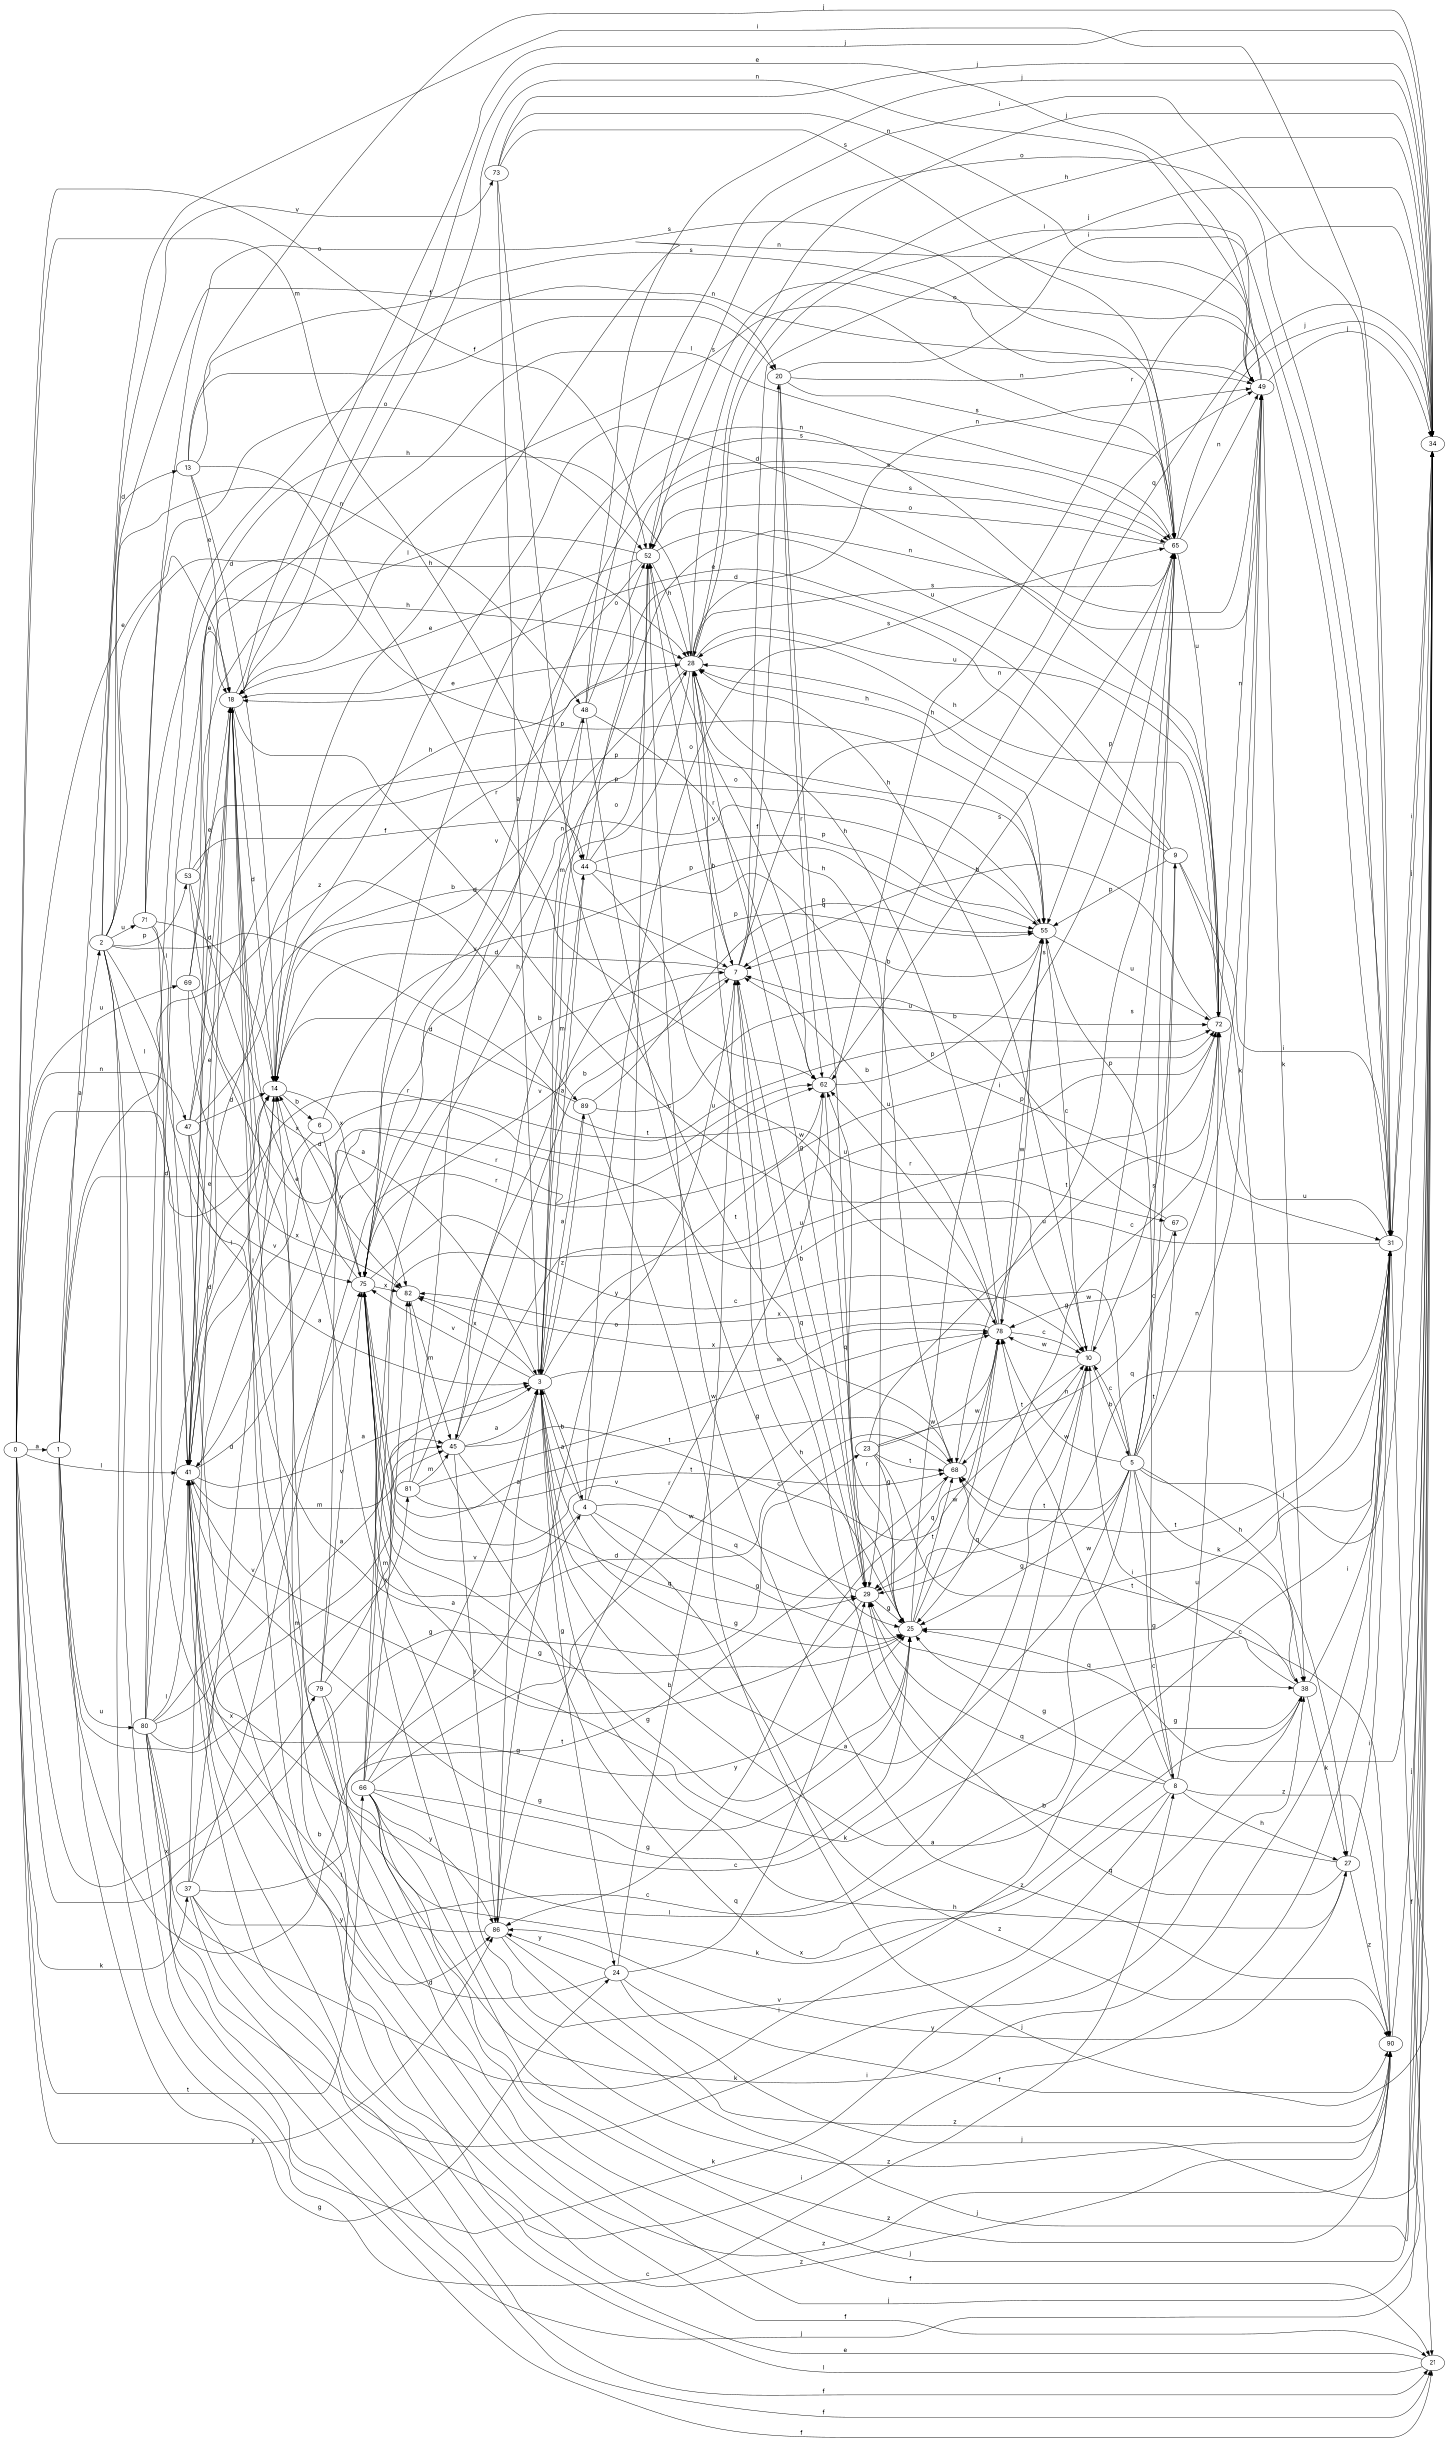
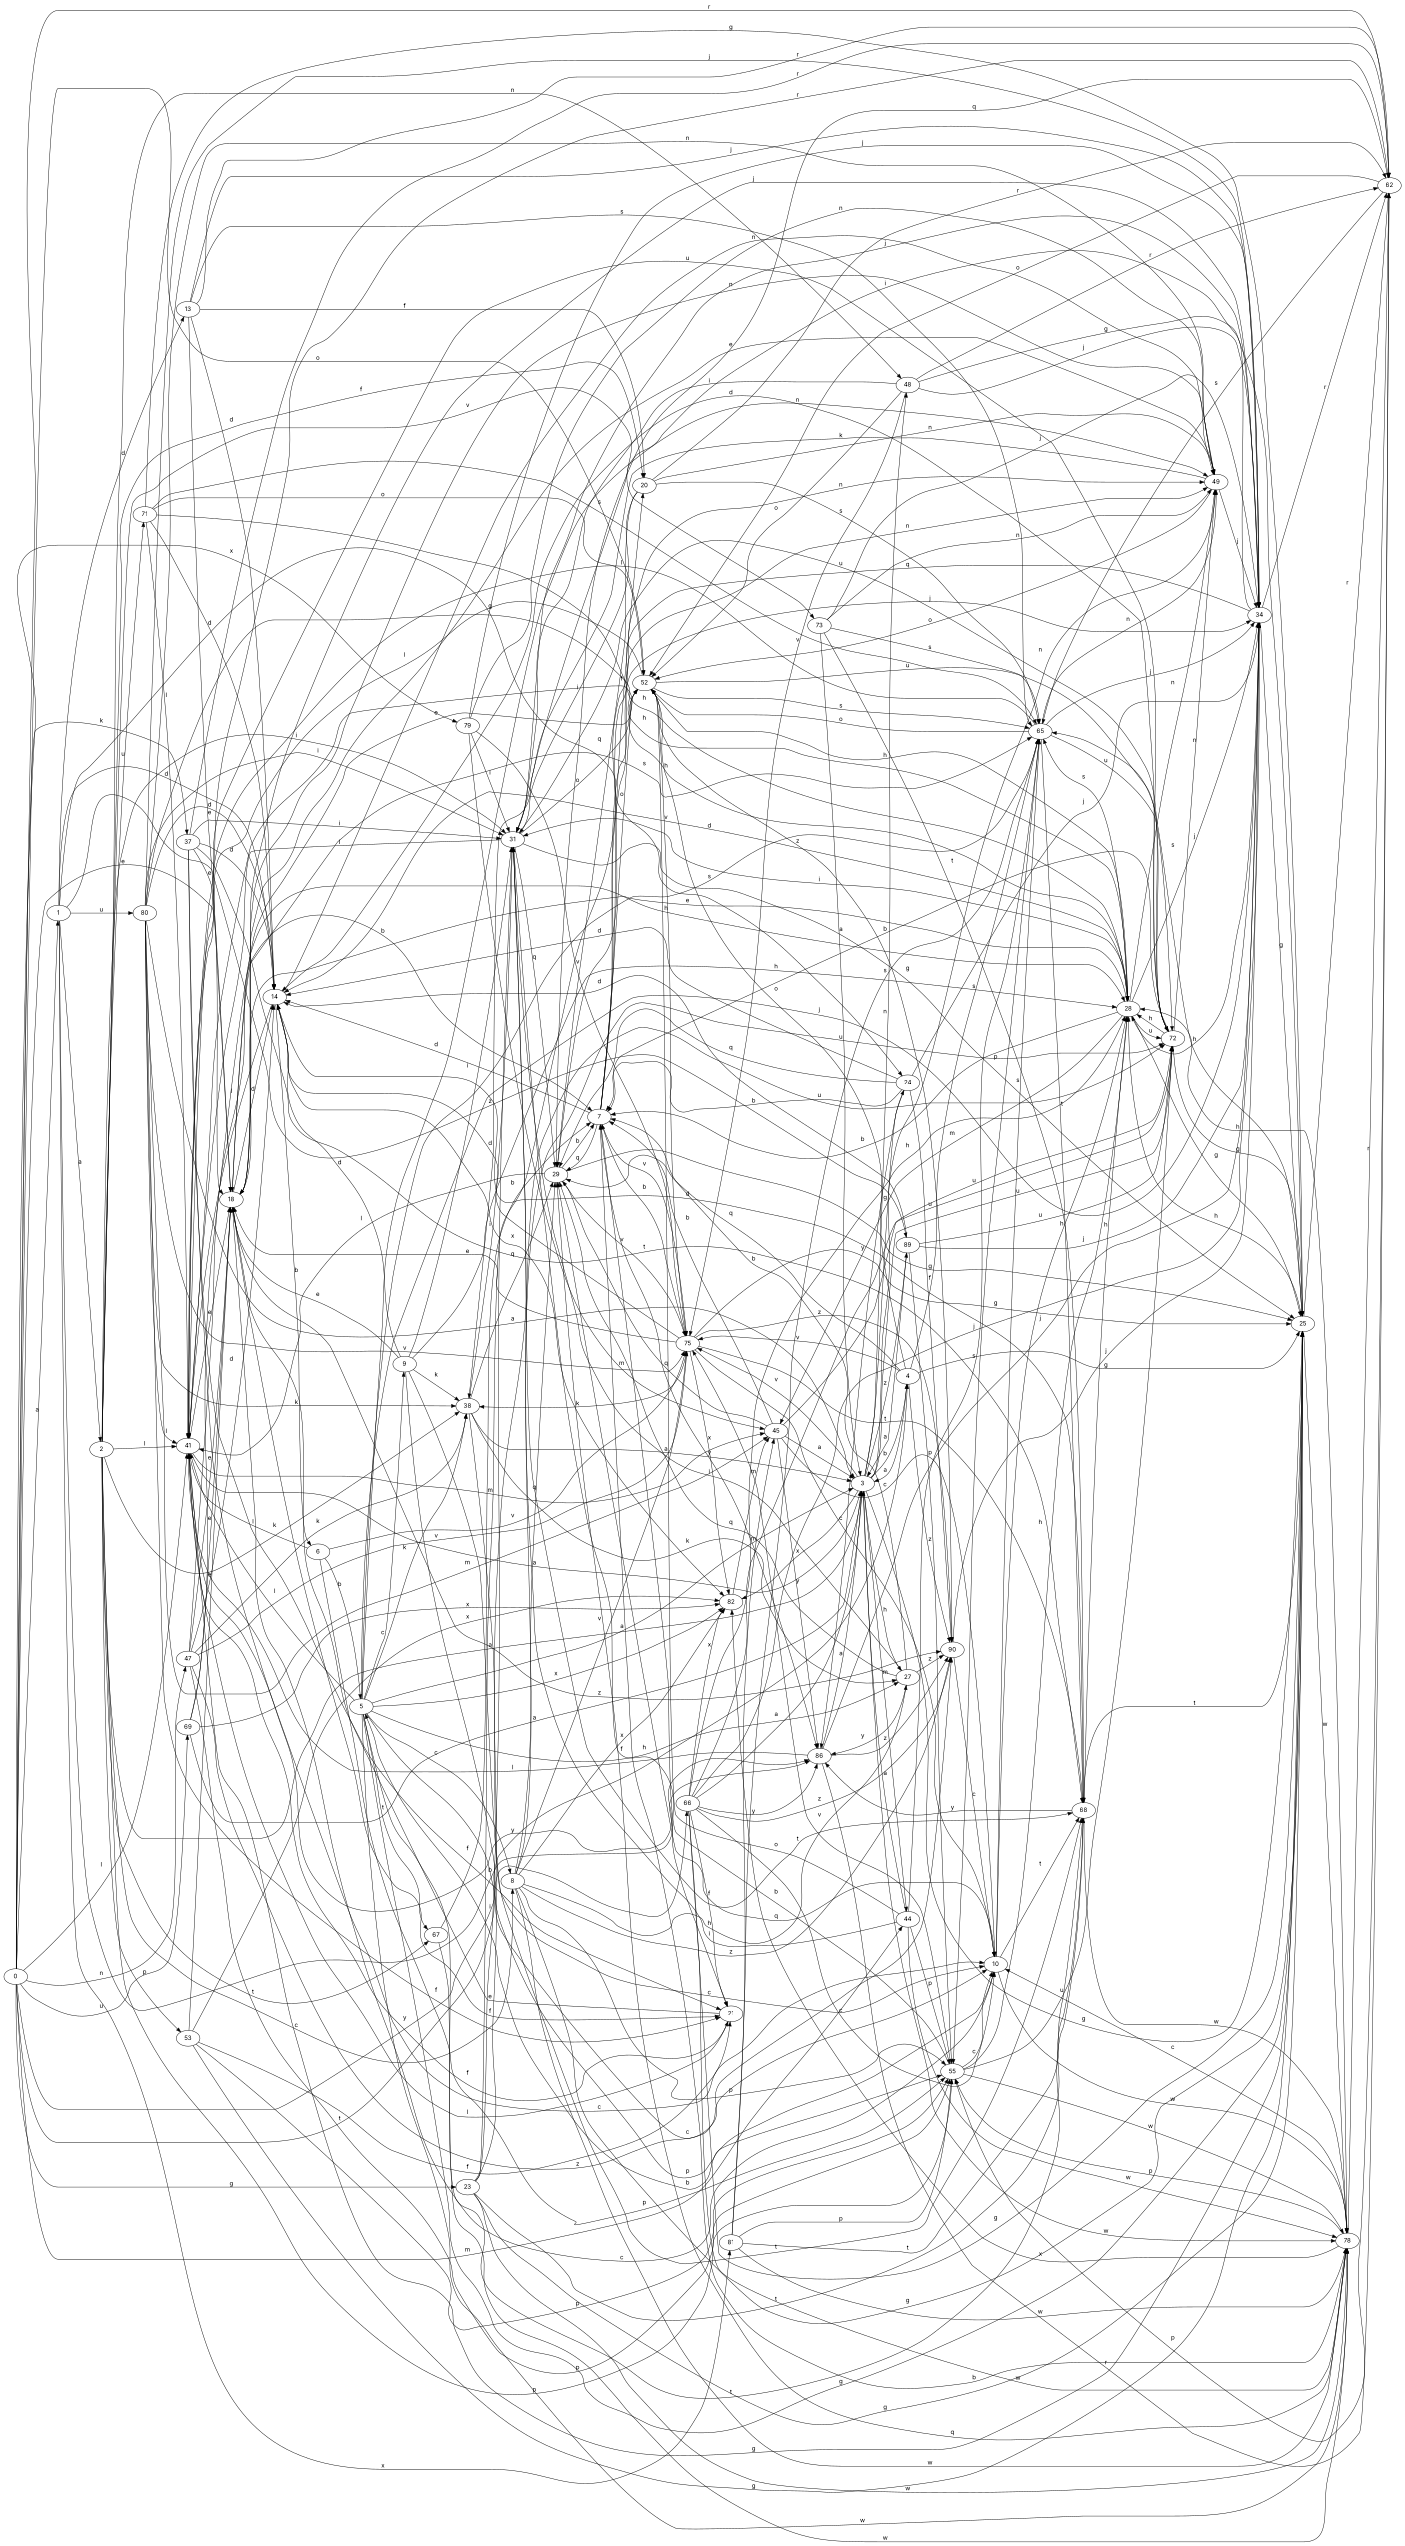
(391, 834) -> (465, 2172)
none -> (349, 1621)
